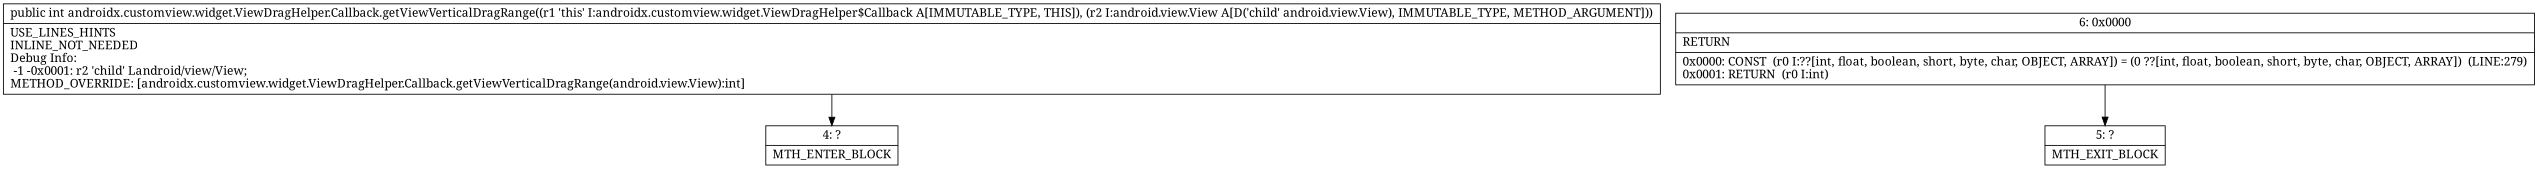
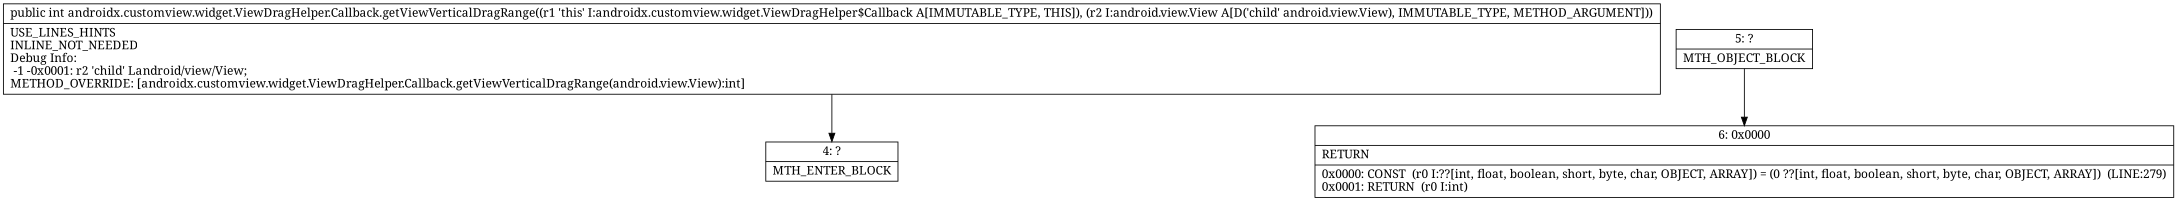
(2105, 101) -> (1744, 93)
(2105, 155) -> (1744, 58)
